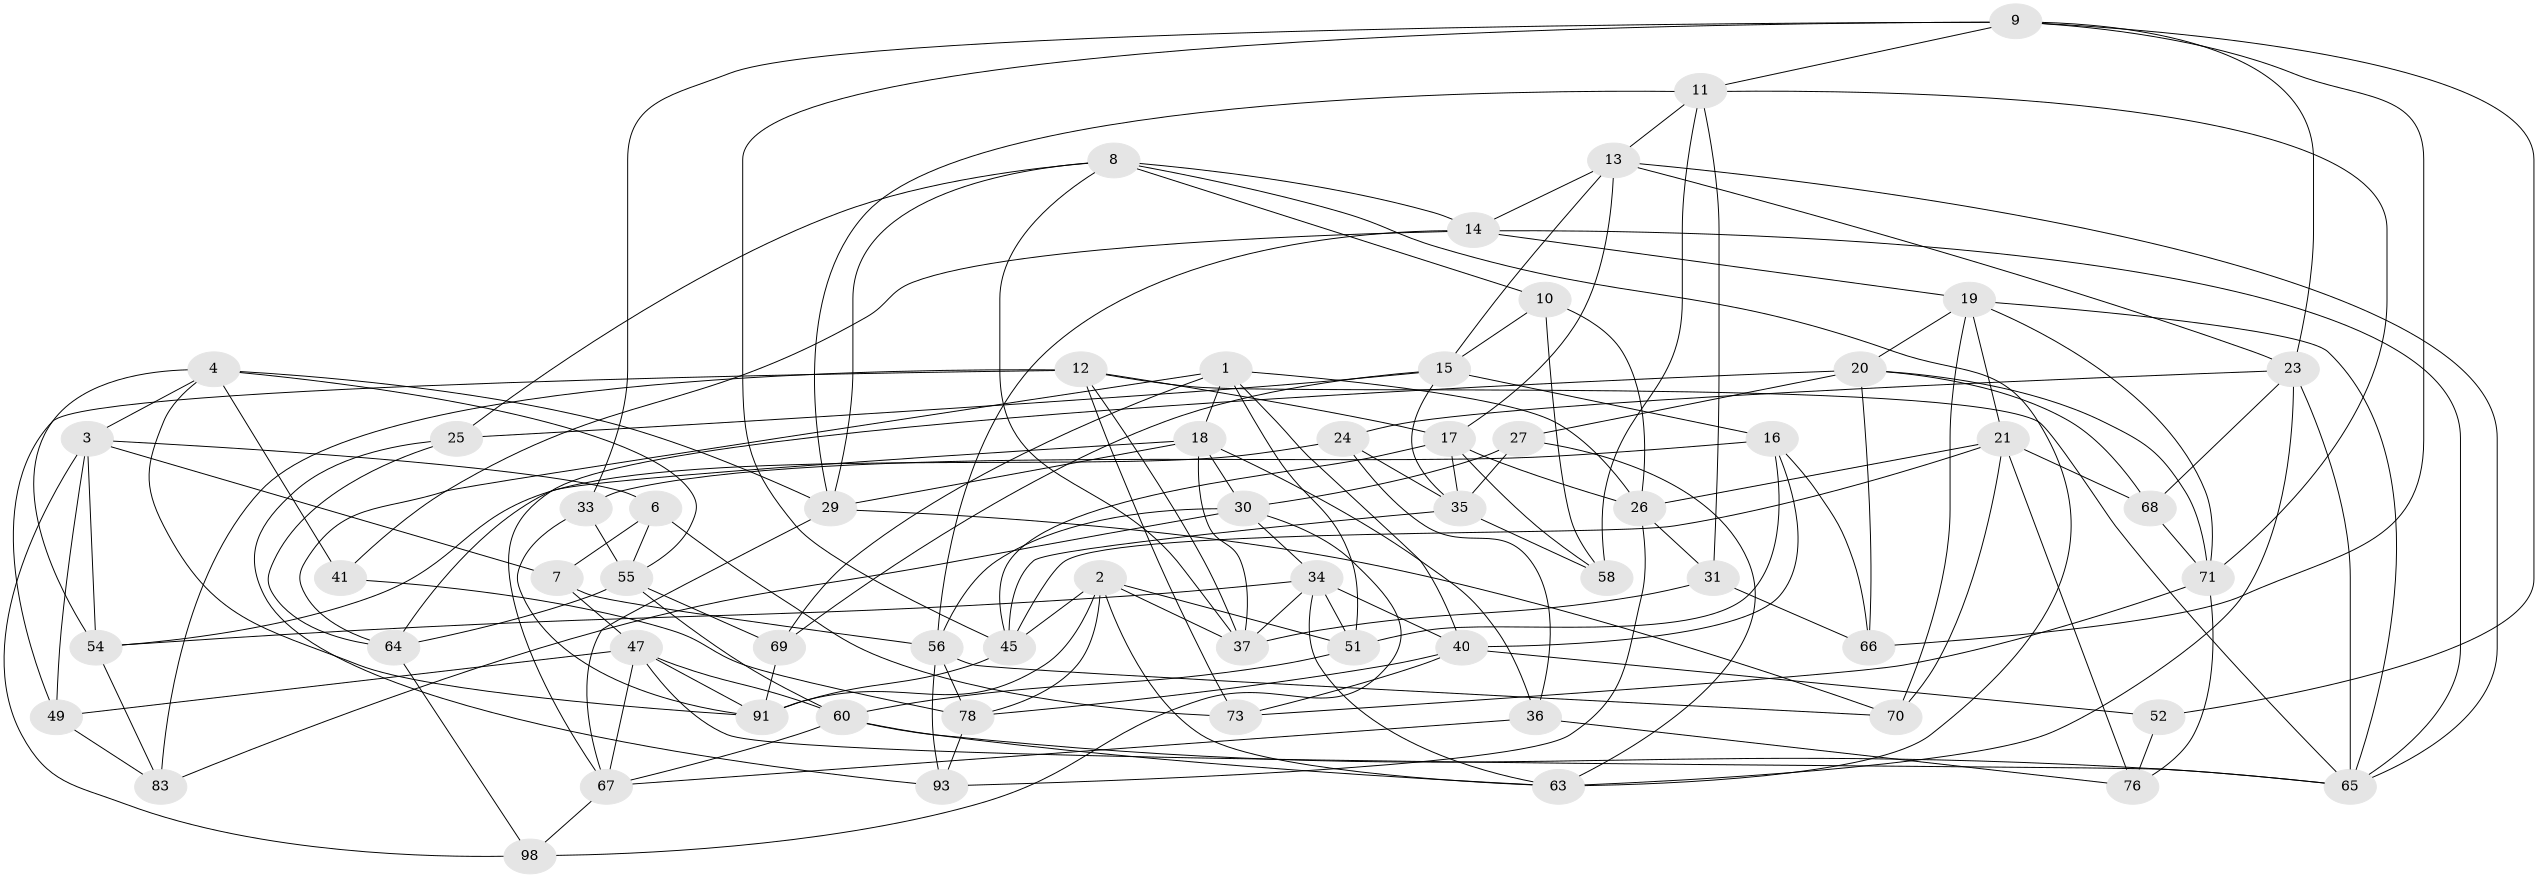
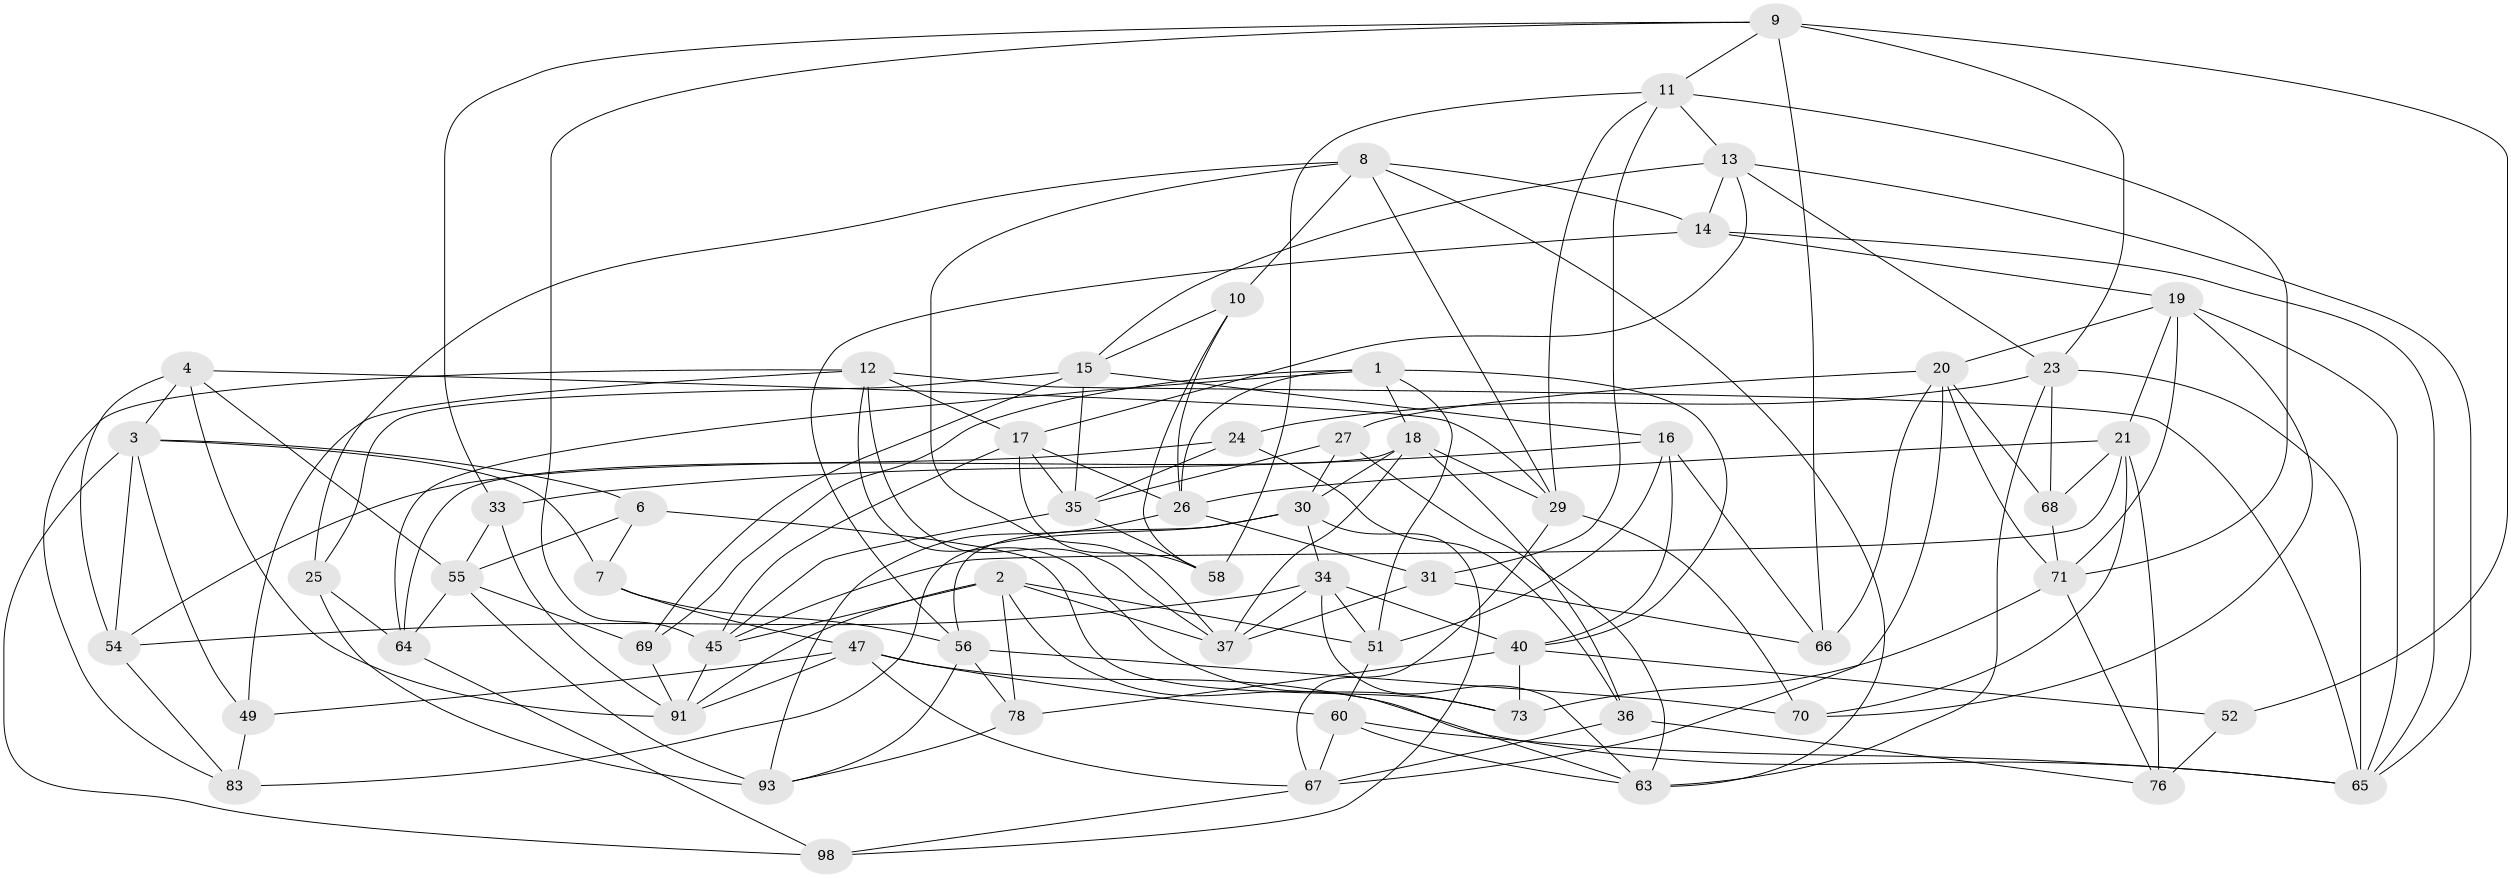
(341, 578) -> none
(702, 637) -> (597, 702)
